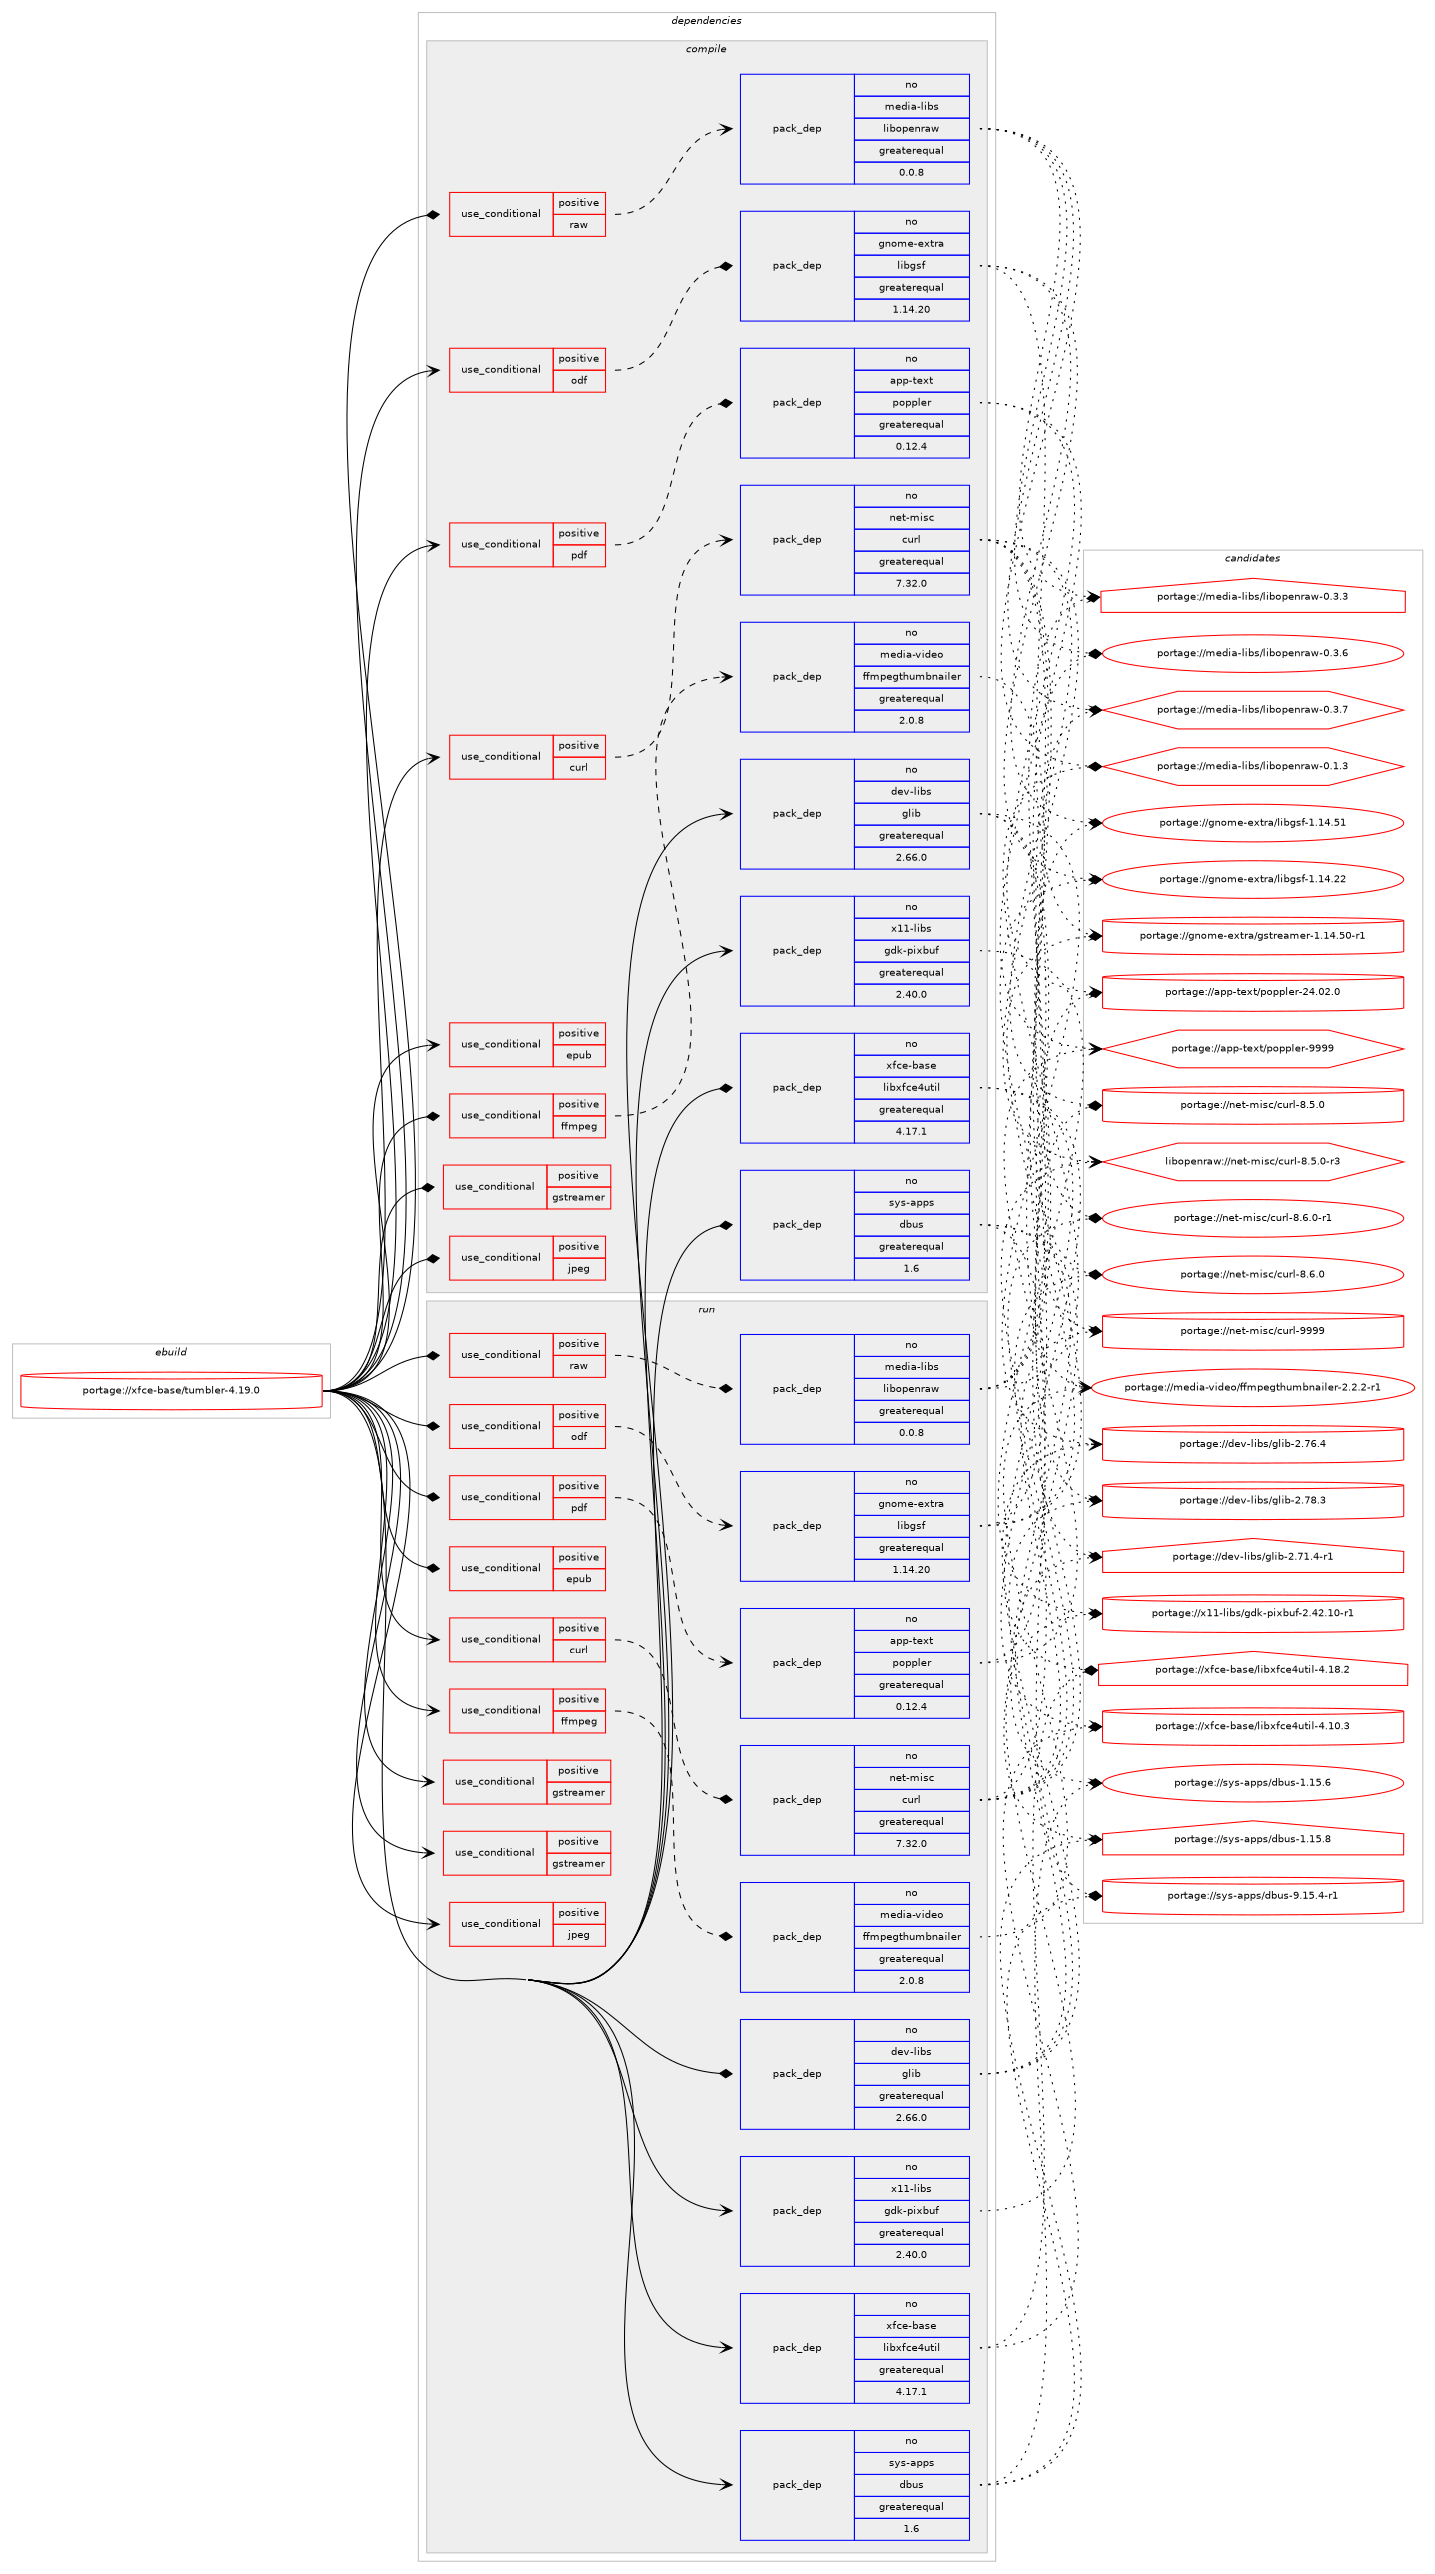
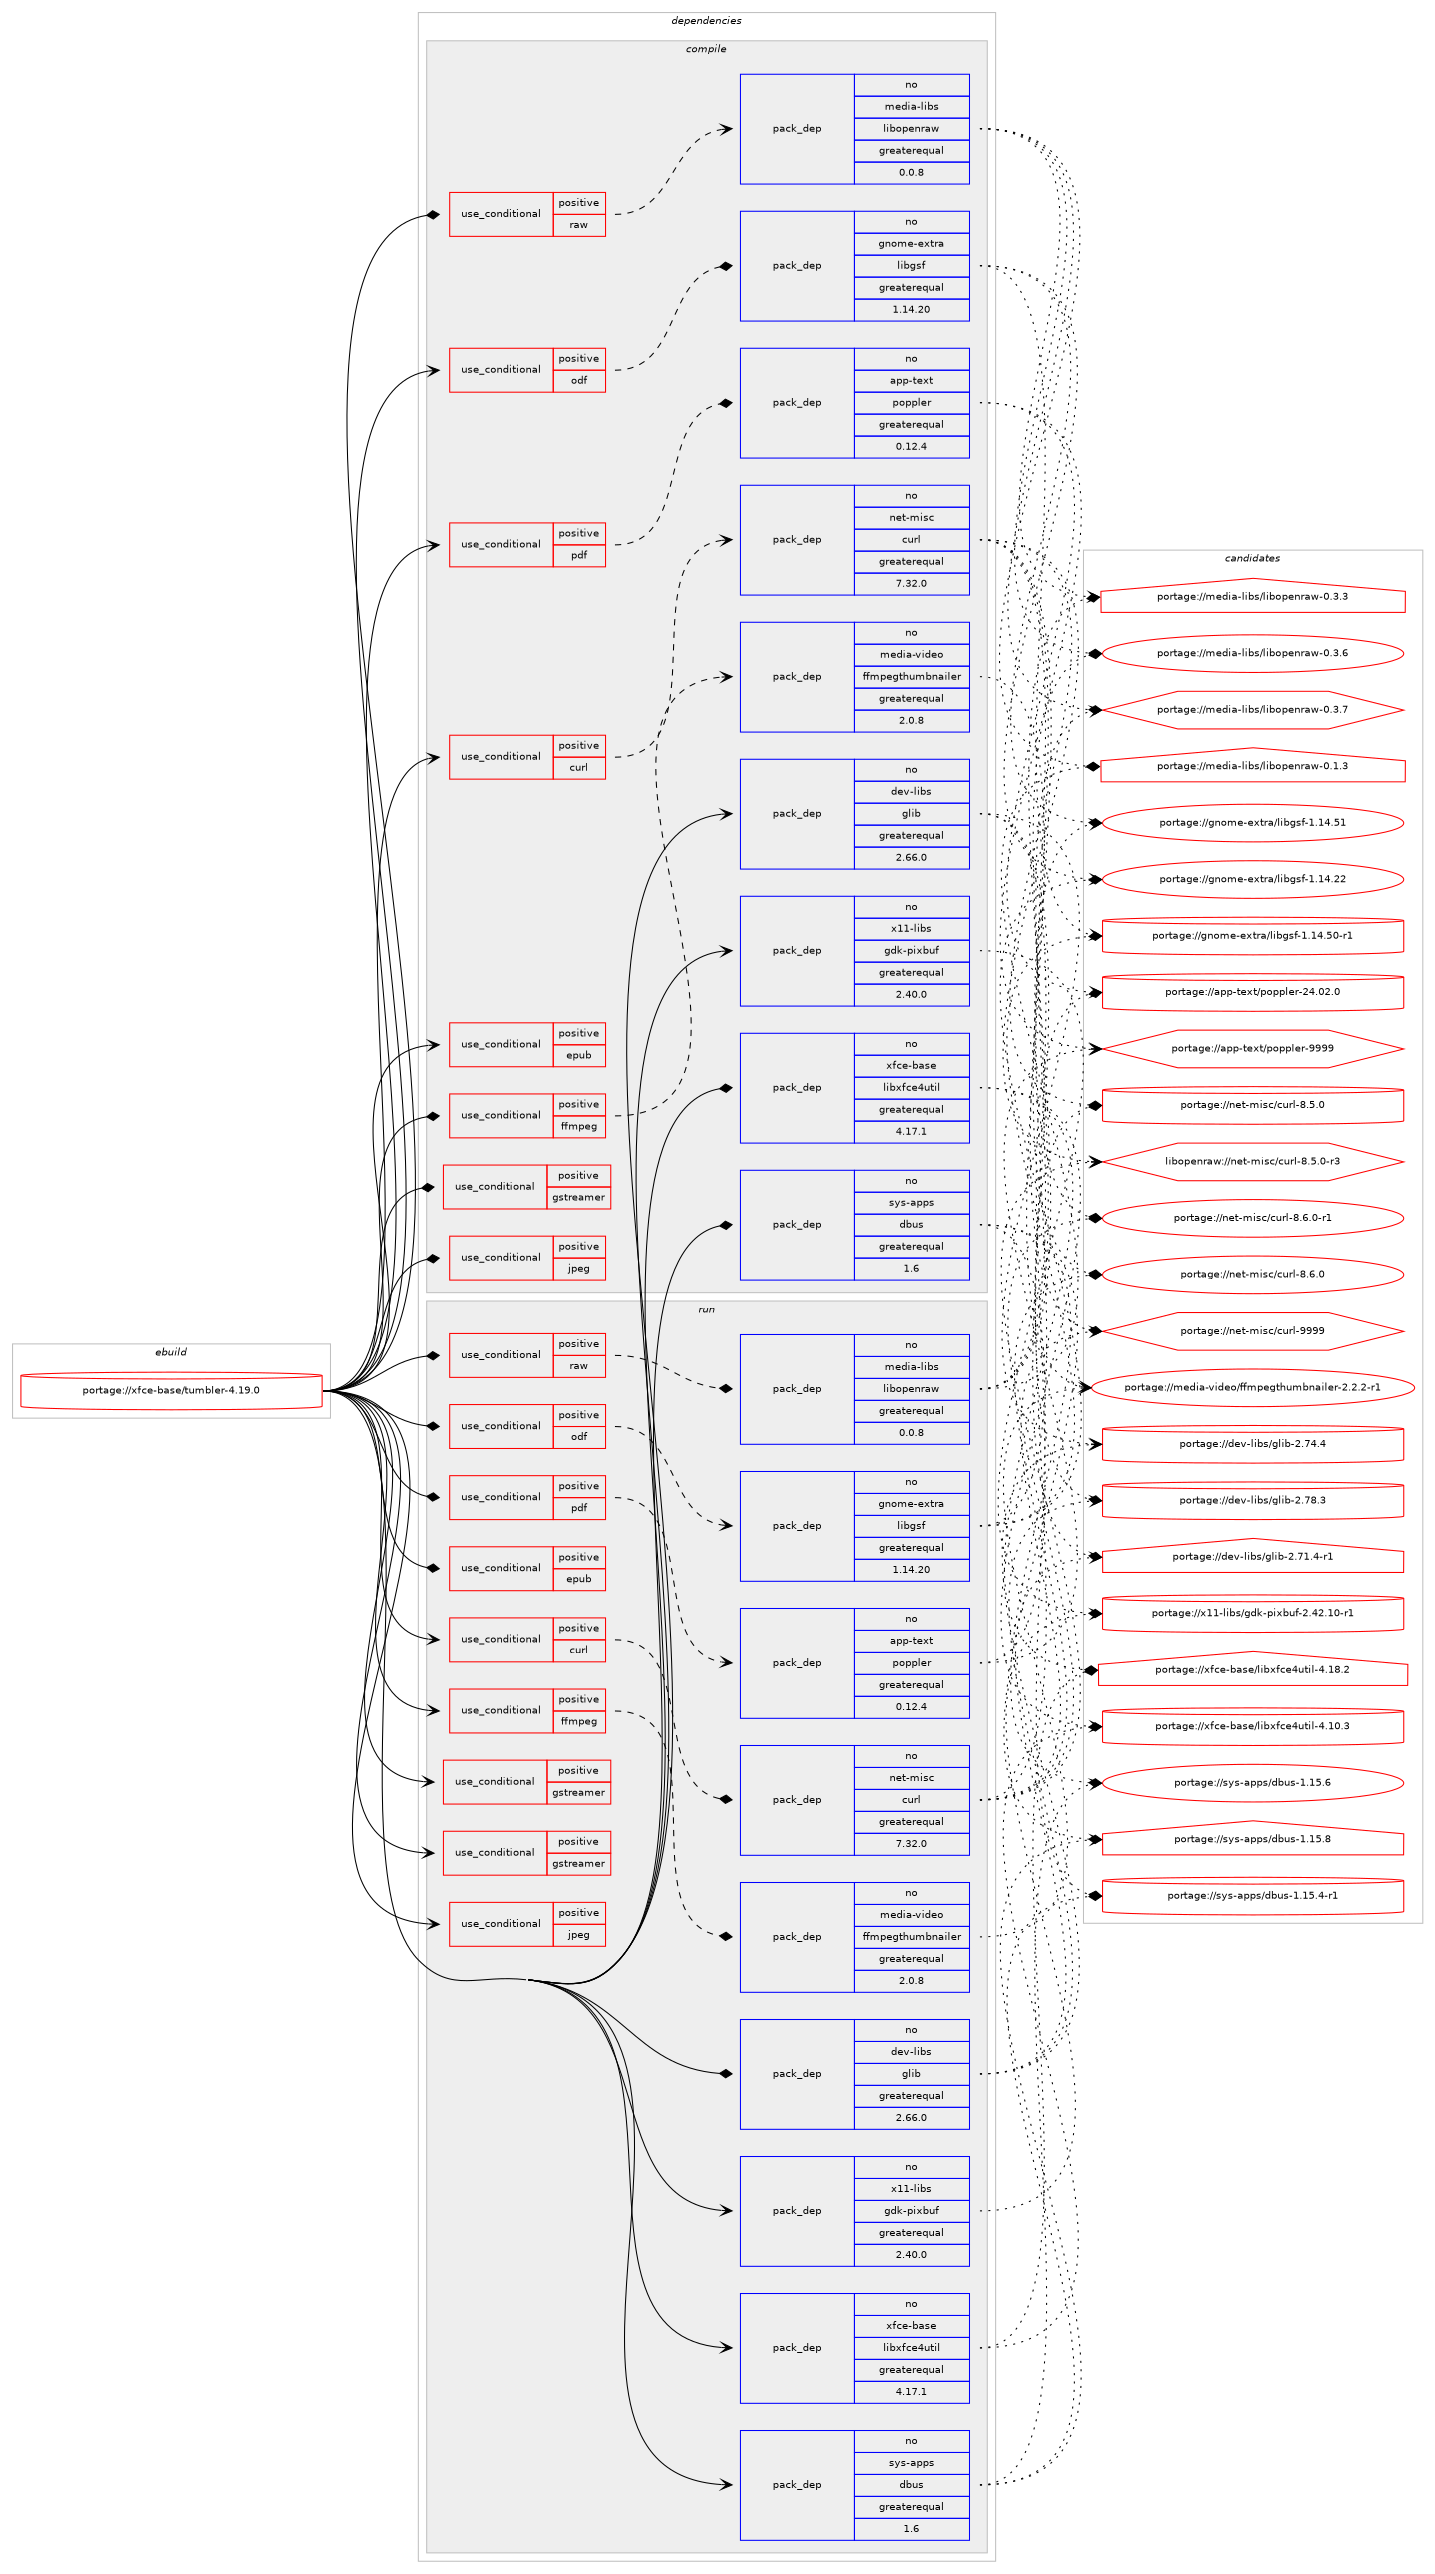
(1253, 767) -> (1253, 767)
(1253, 936) -> (1253, 936)
(1253, 1331) -> (1253, 1331)
(1253, 1444) -> (1253, 1444)
(1253, 1896) -> (1253, 1896)
